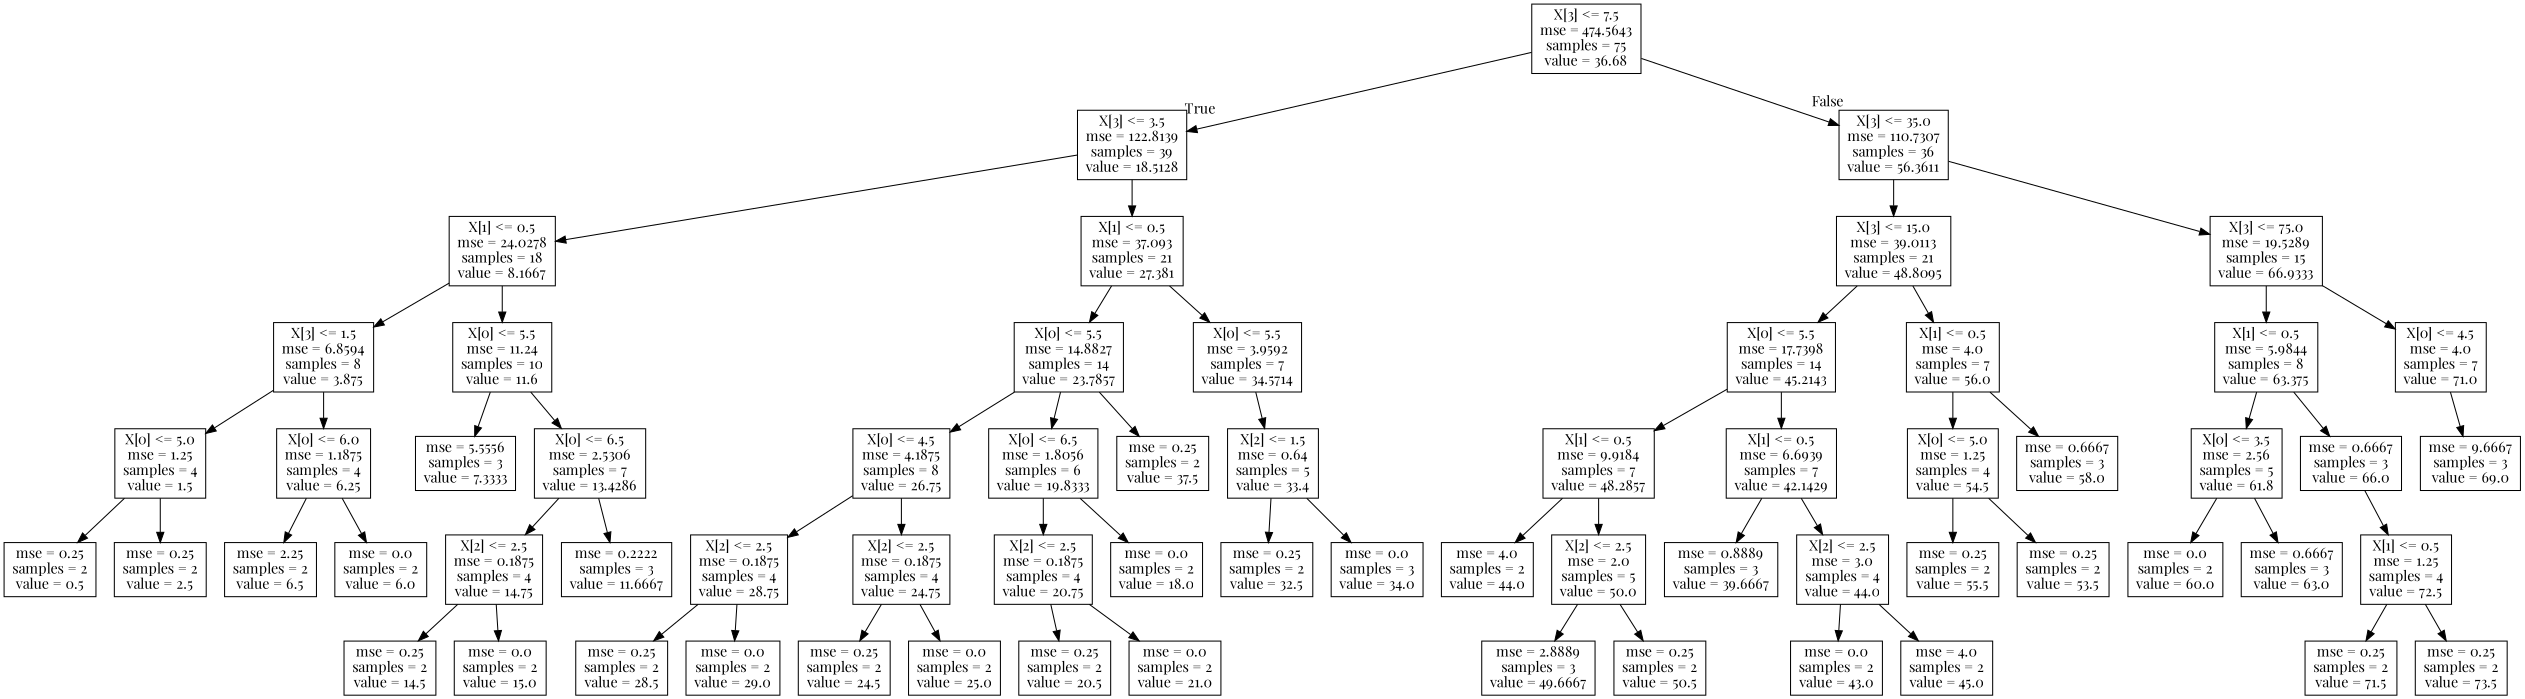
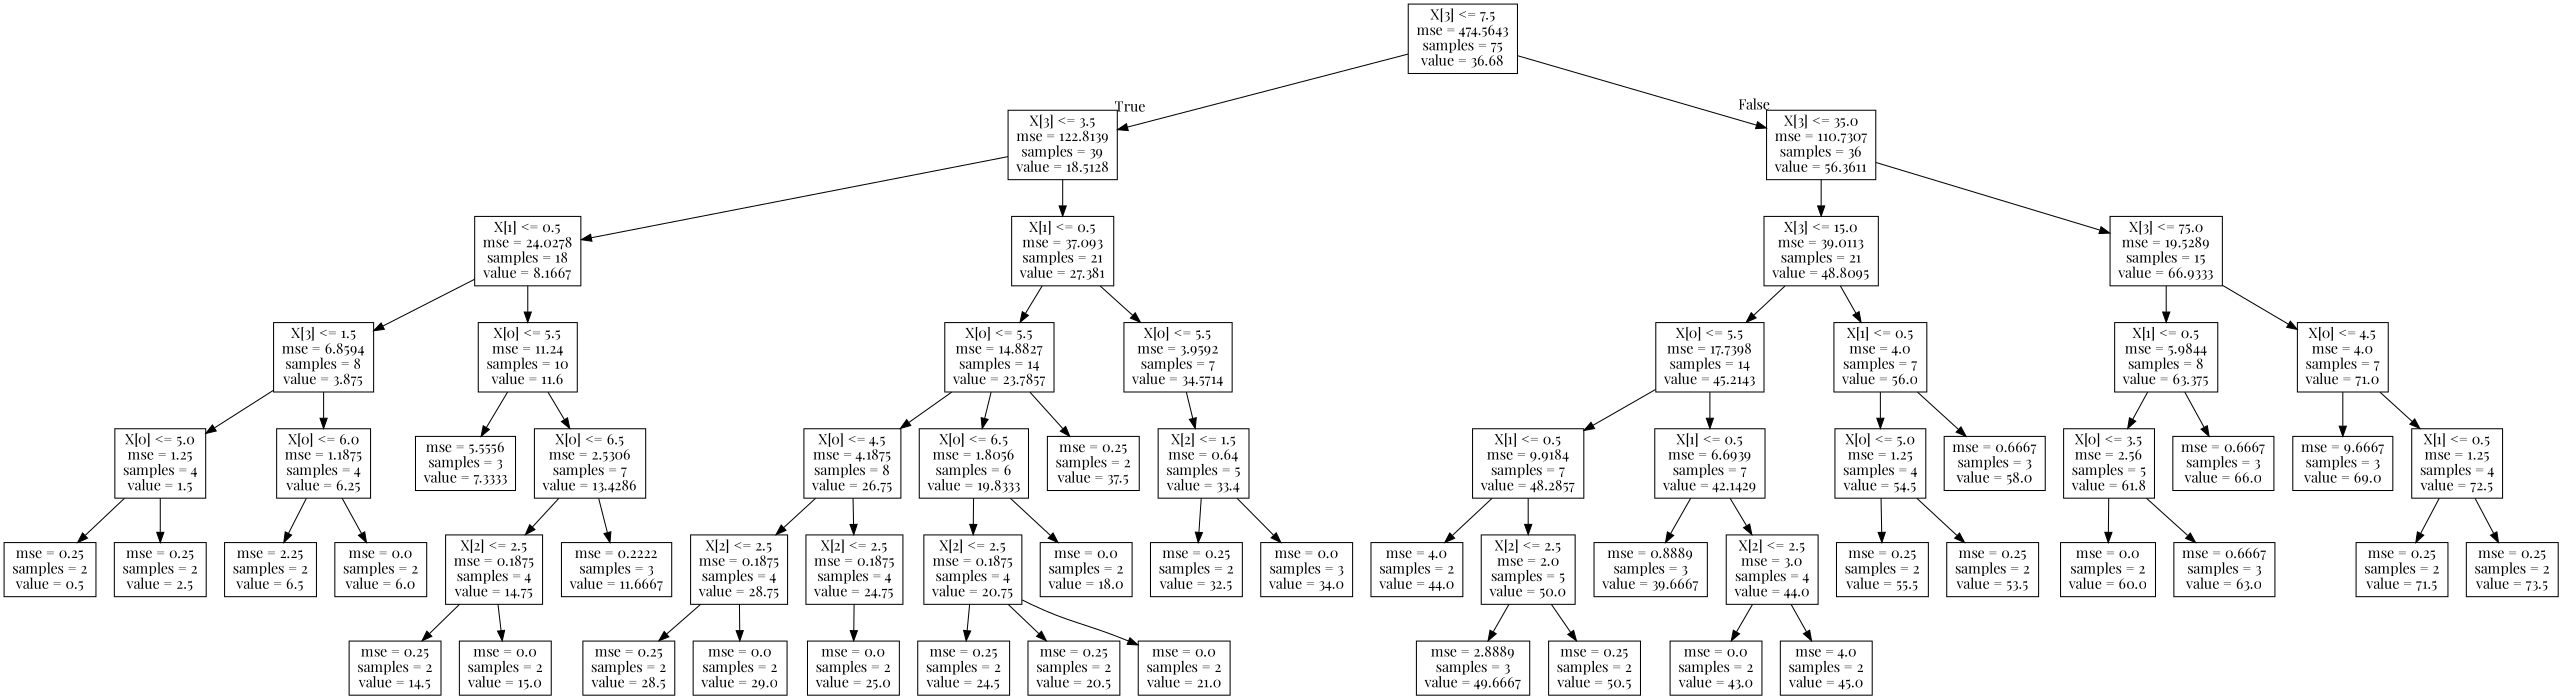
(2374, 508) -> (2396, 407)
(873, 618) -> (968, 618)
